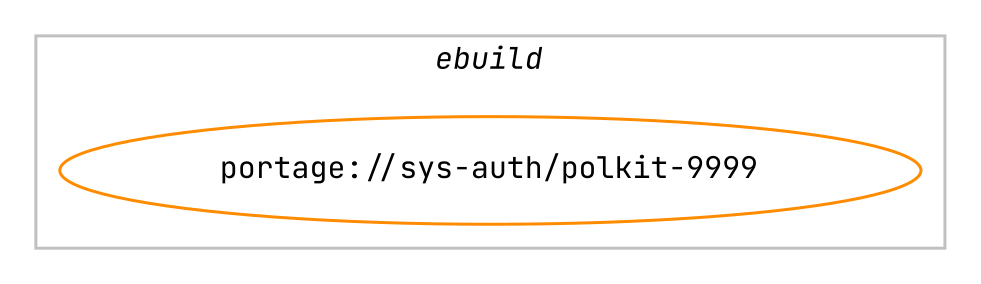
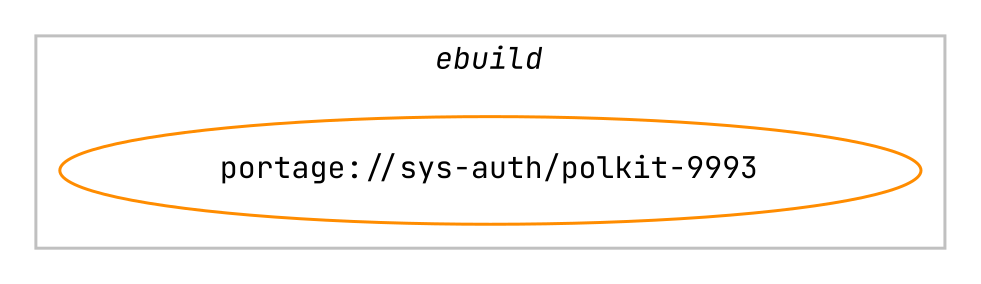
(490, 170) -> (490, 170)
